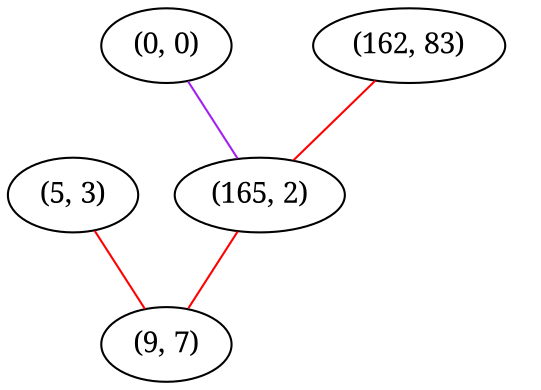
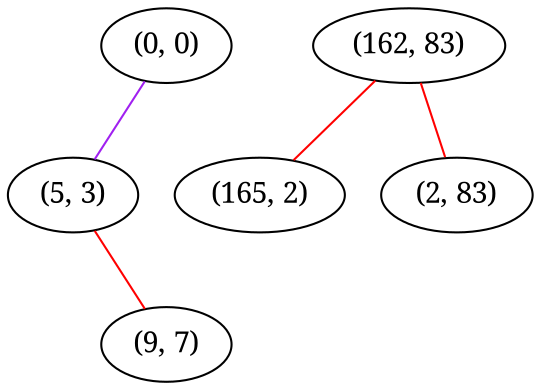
(213, 120) -> (120, 120)
none -> (457, 195)
(213, 270) -> none
